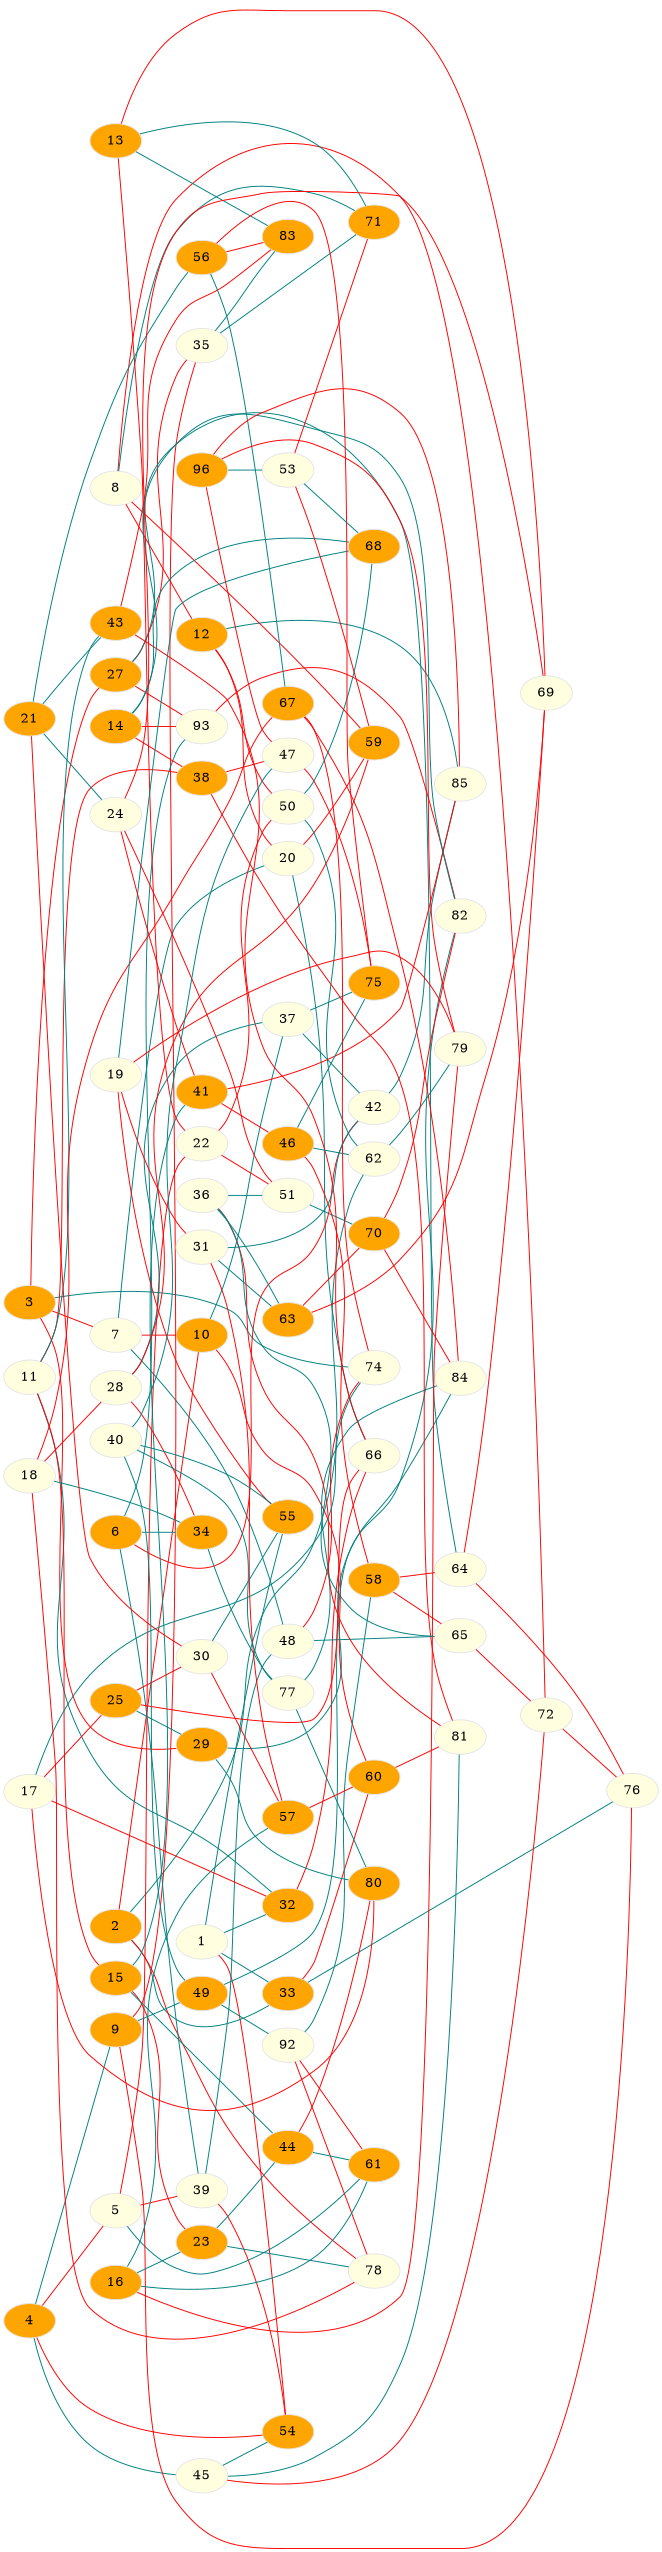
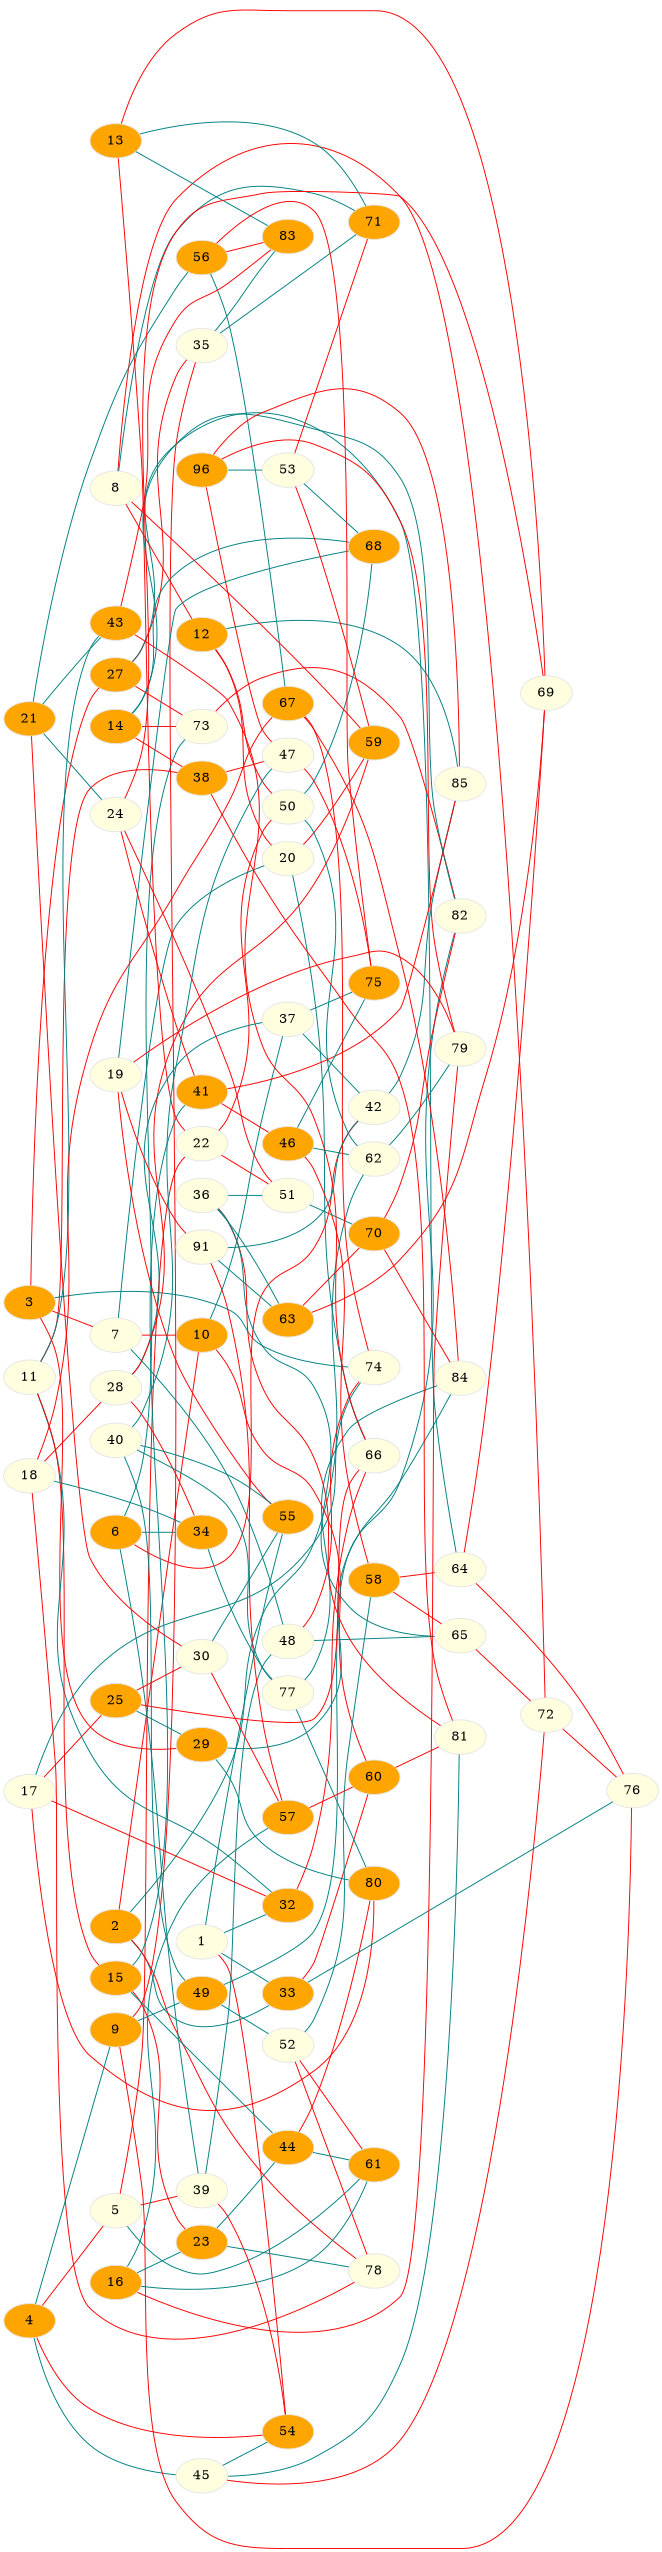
(202, 727) -> (202, 727)
(202, 1247) -> (202, 1247)
(288, 2045) -> (288, 2045)
